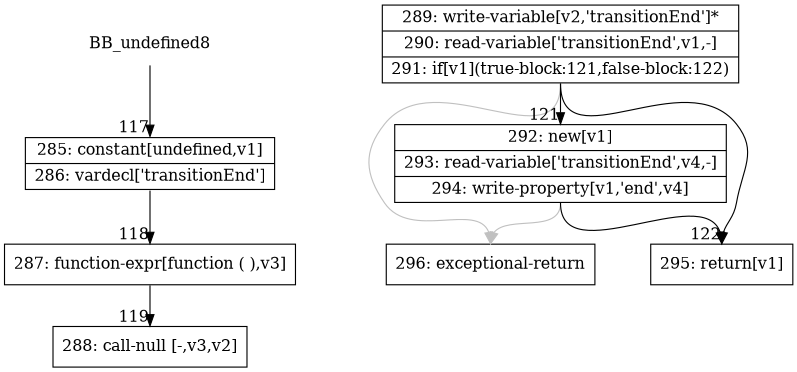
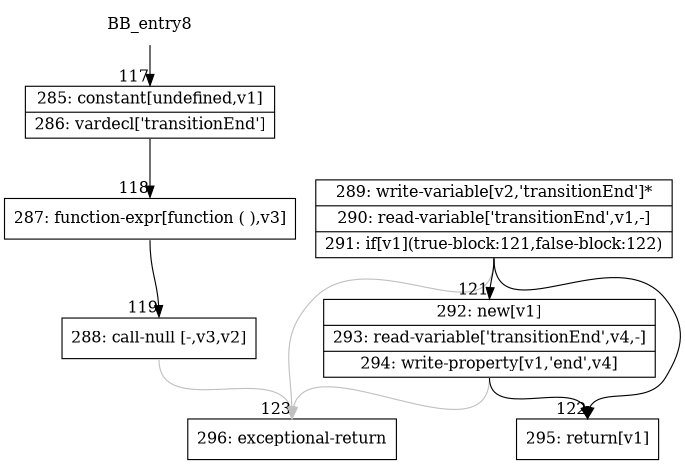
(150, 44) -> (150, 25)
none -> (220, 389)
